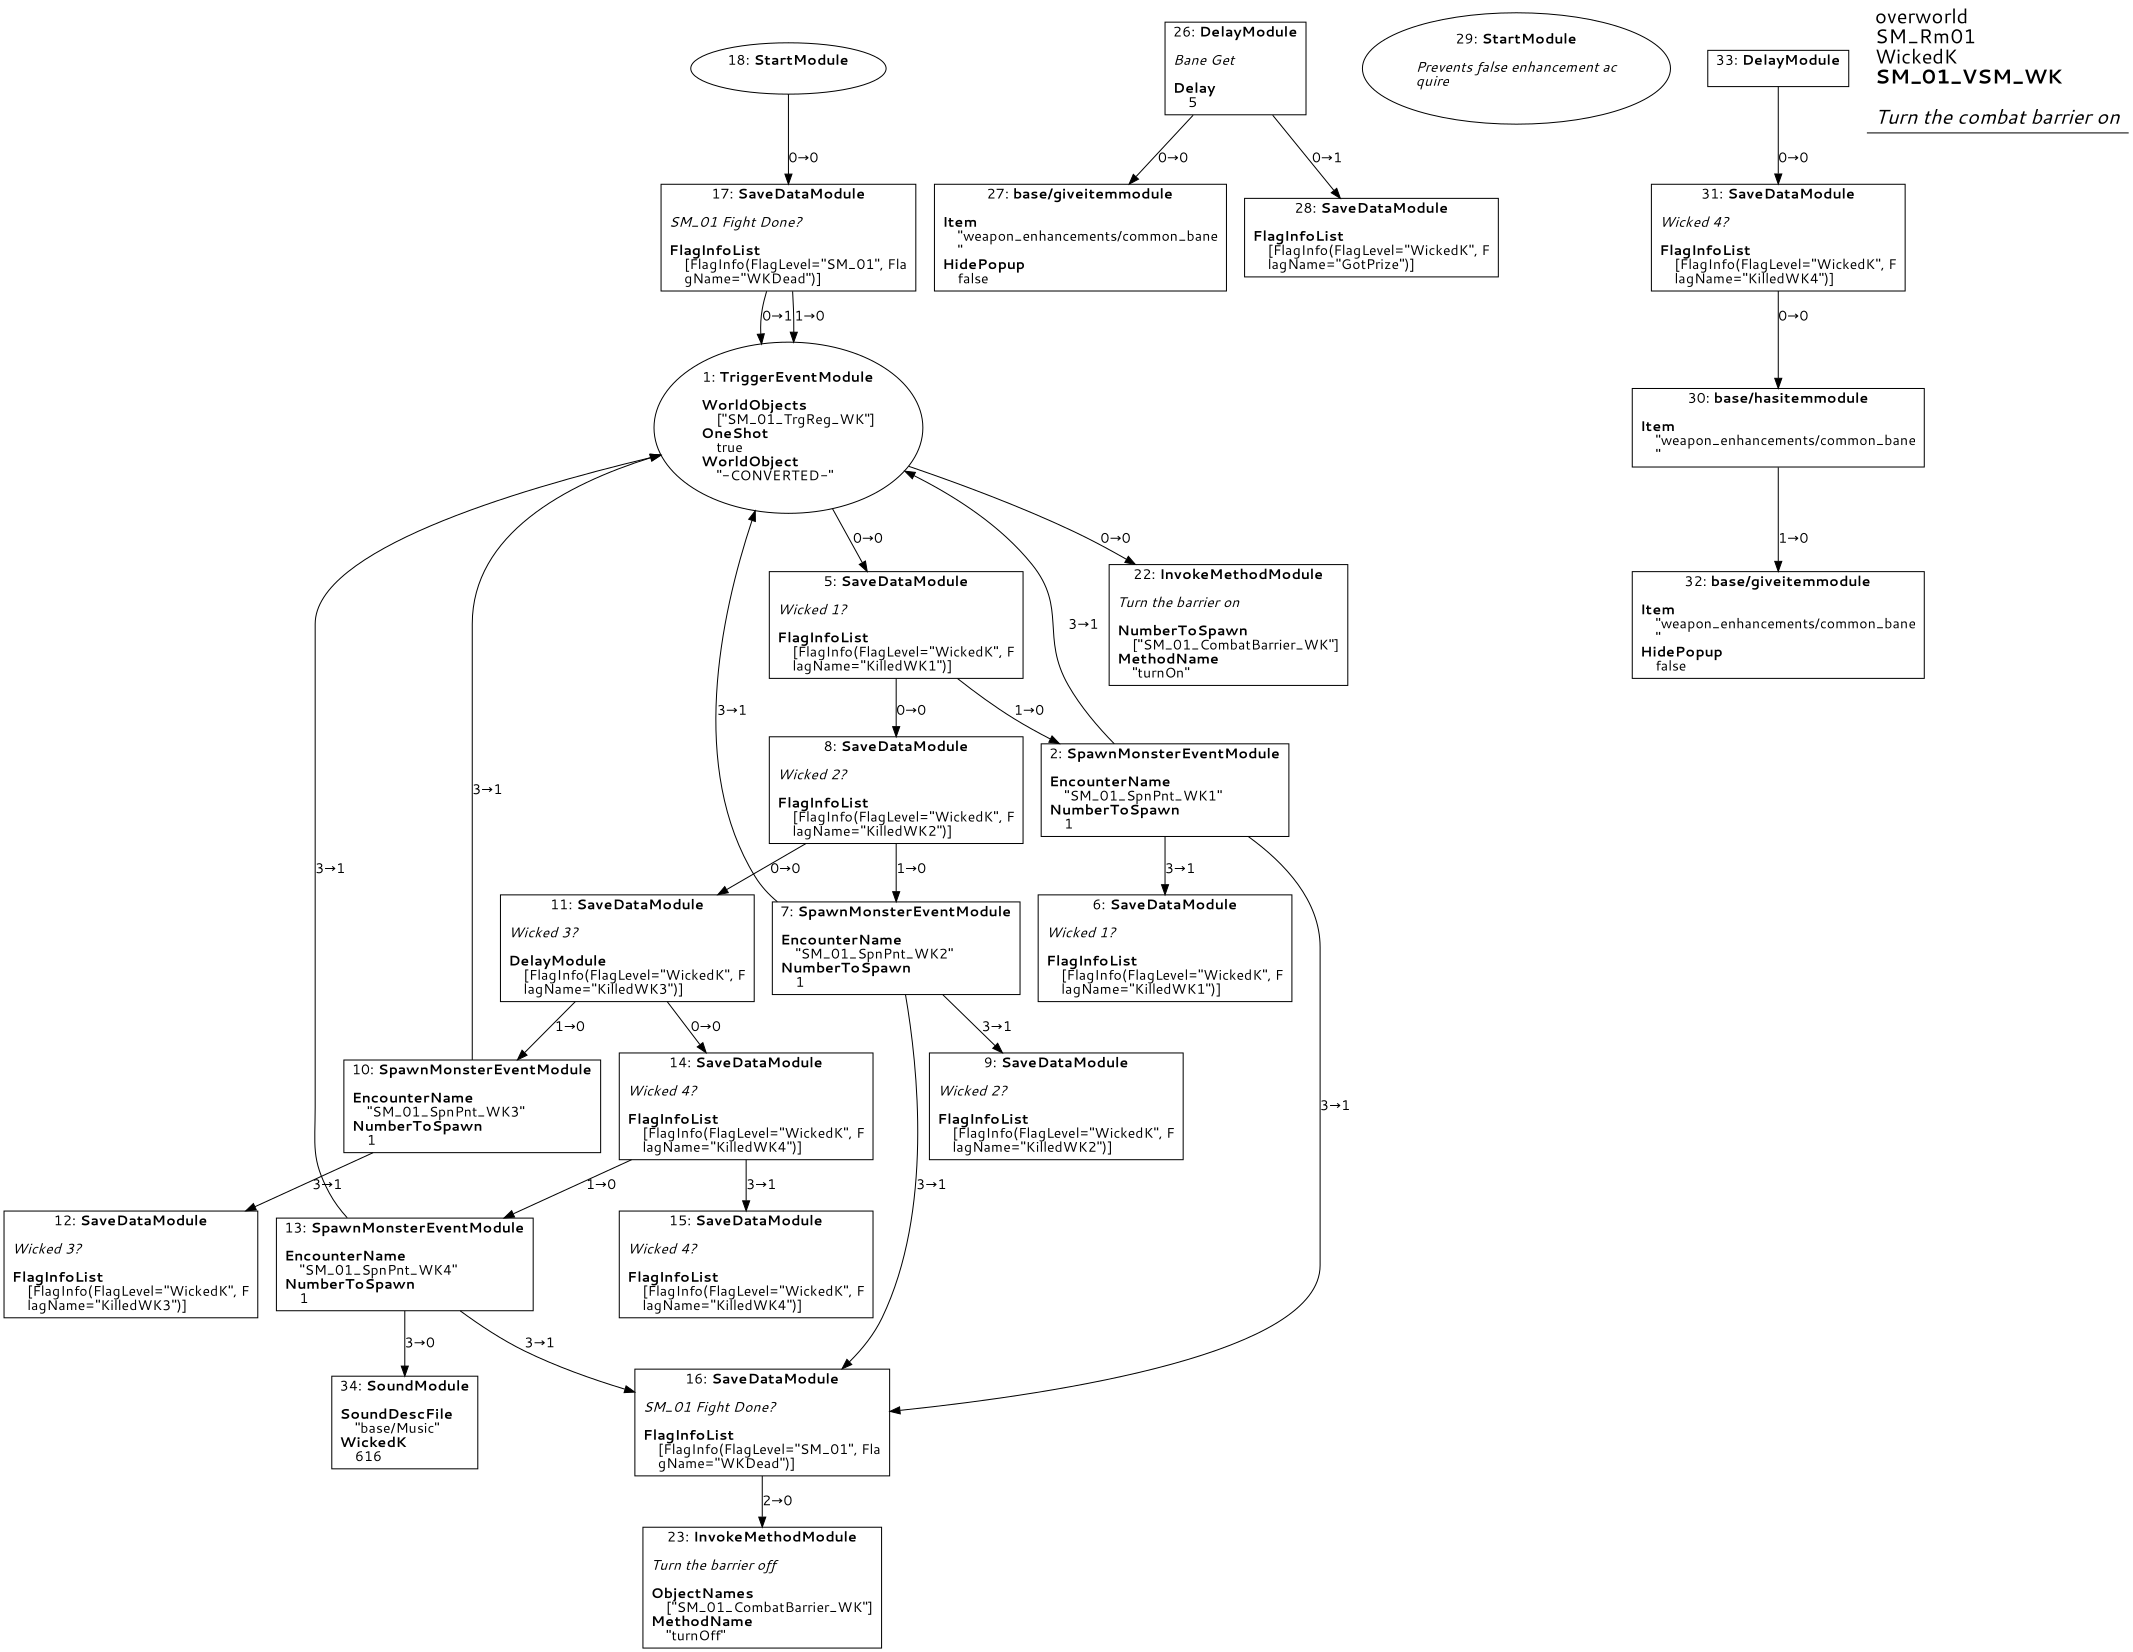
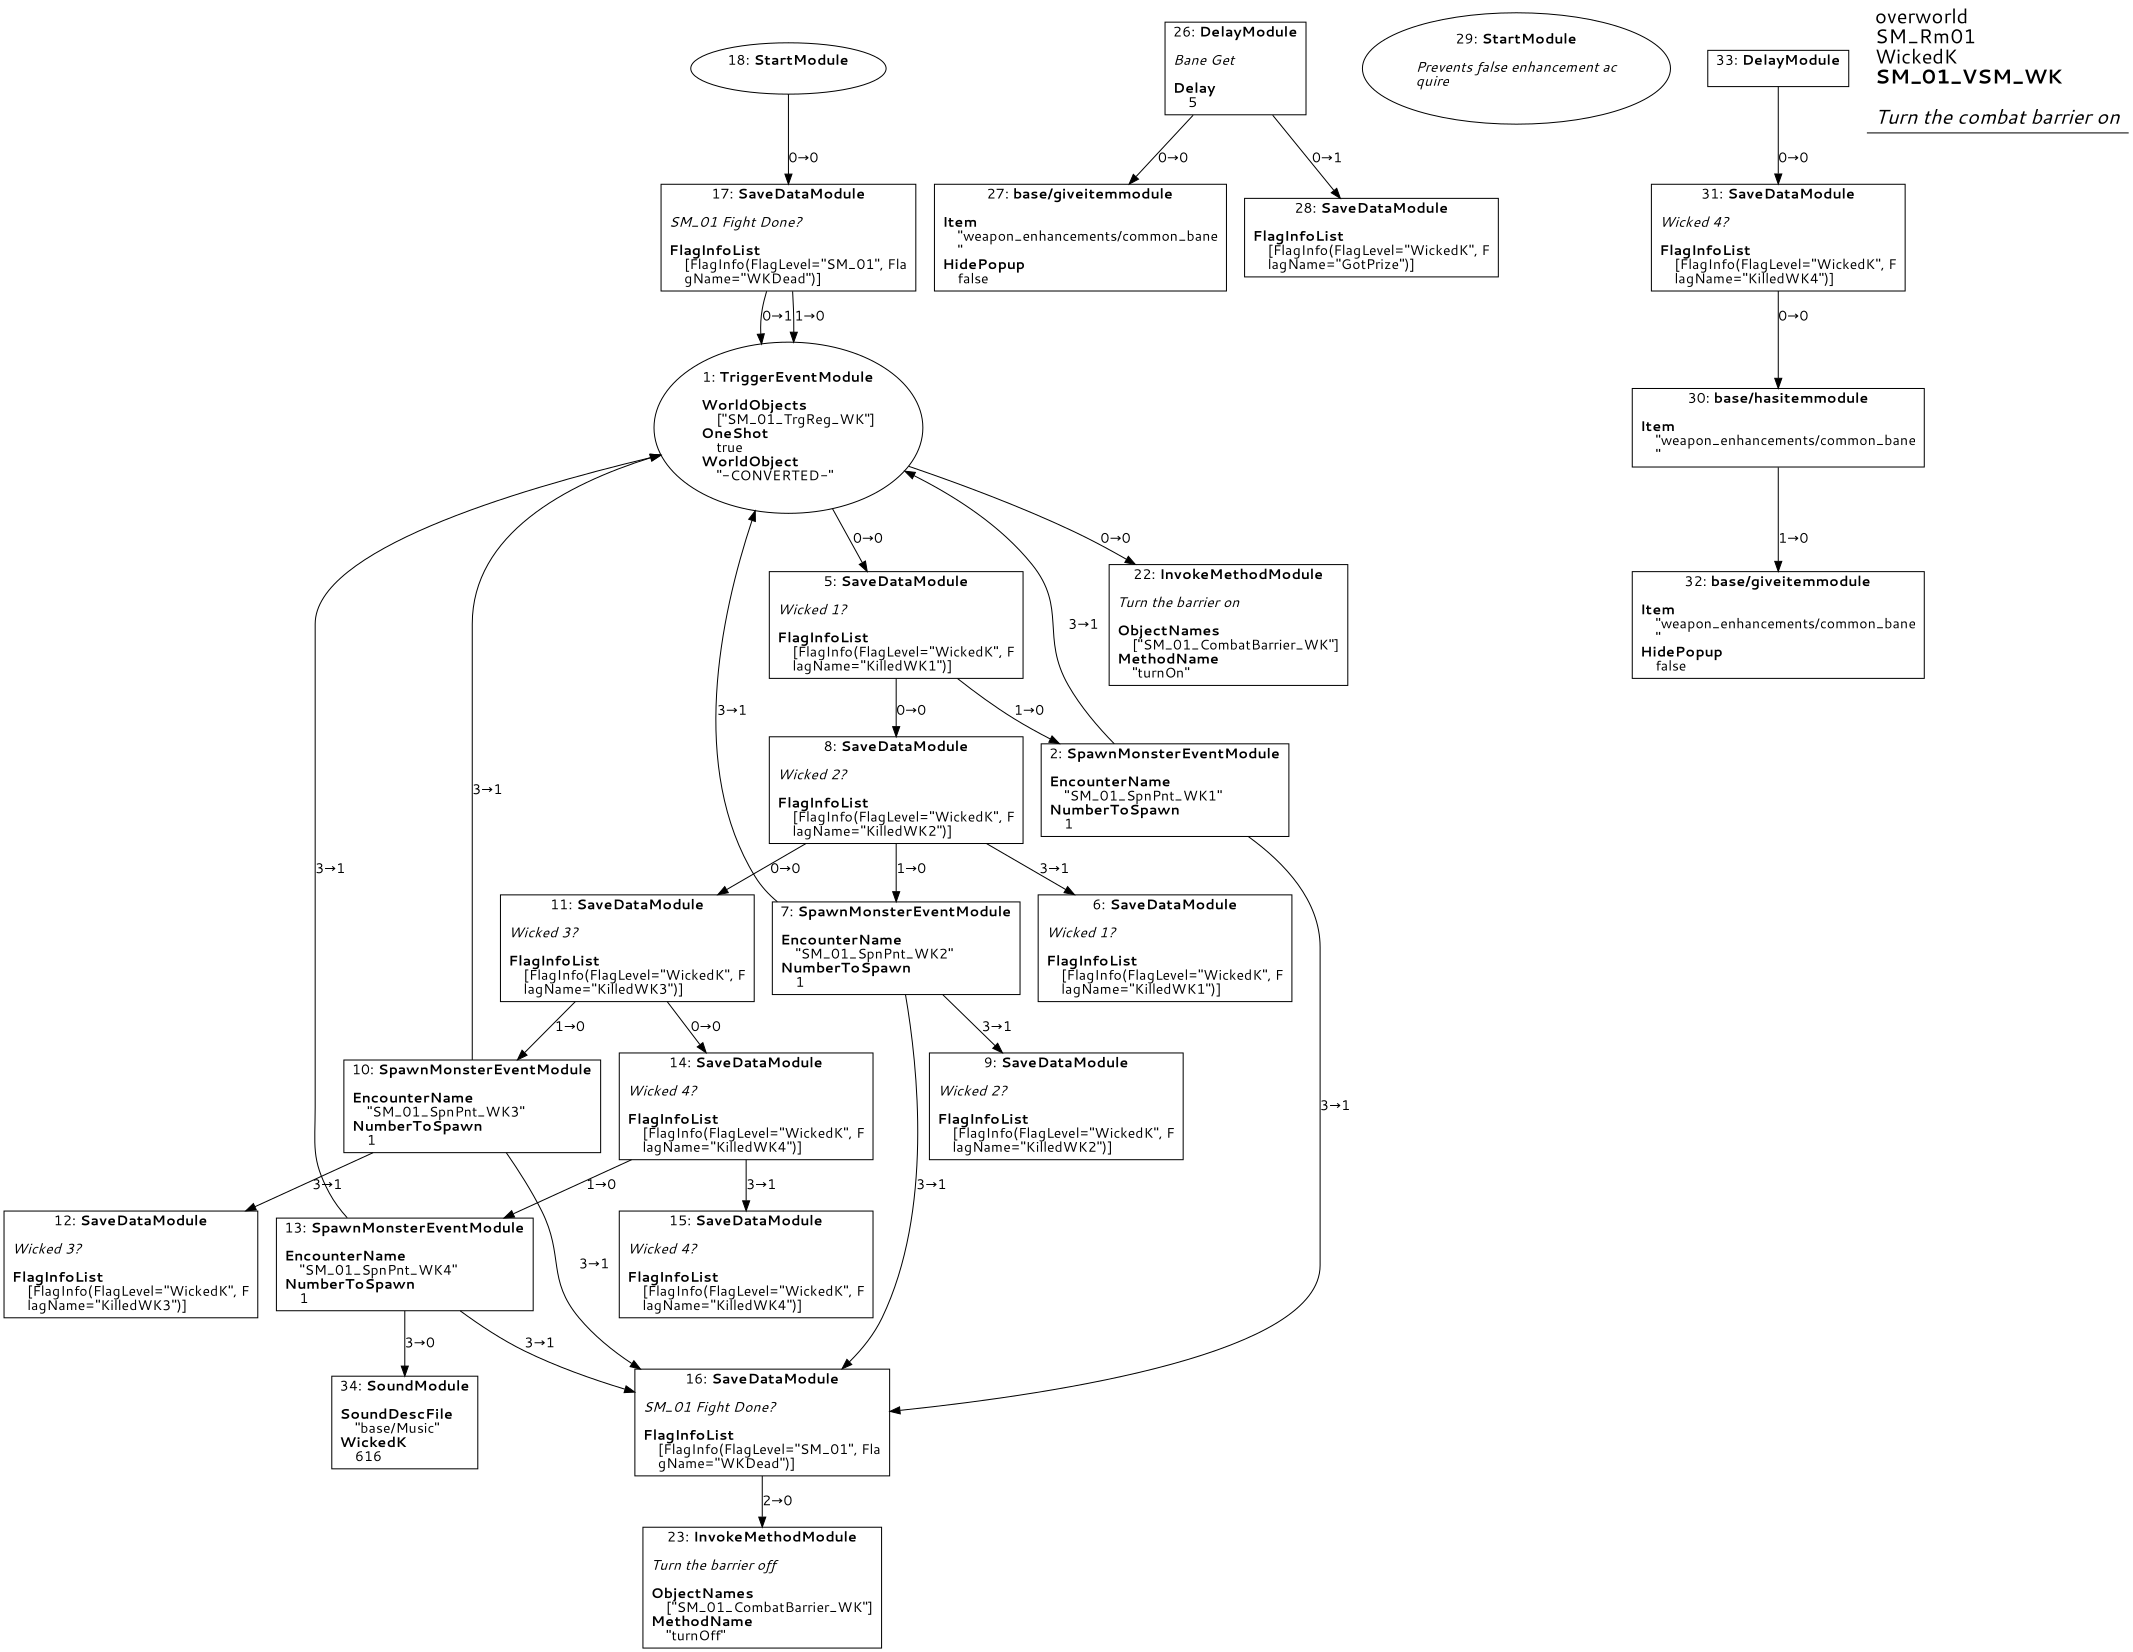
(1183, 631) -> (1169, 631)
(1165, 861) -> (1026, 867)
(558, 961) -> (554, 961)
none -> (557, 1267)
